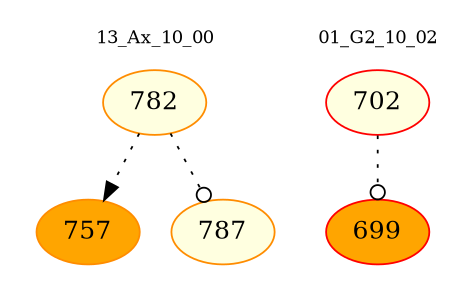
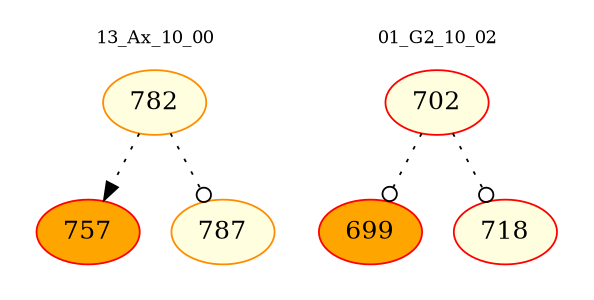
(88, 232) -> (88, 232)
none -> (505, 232)
